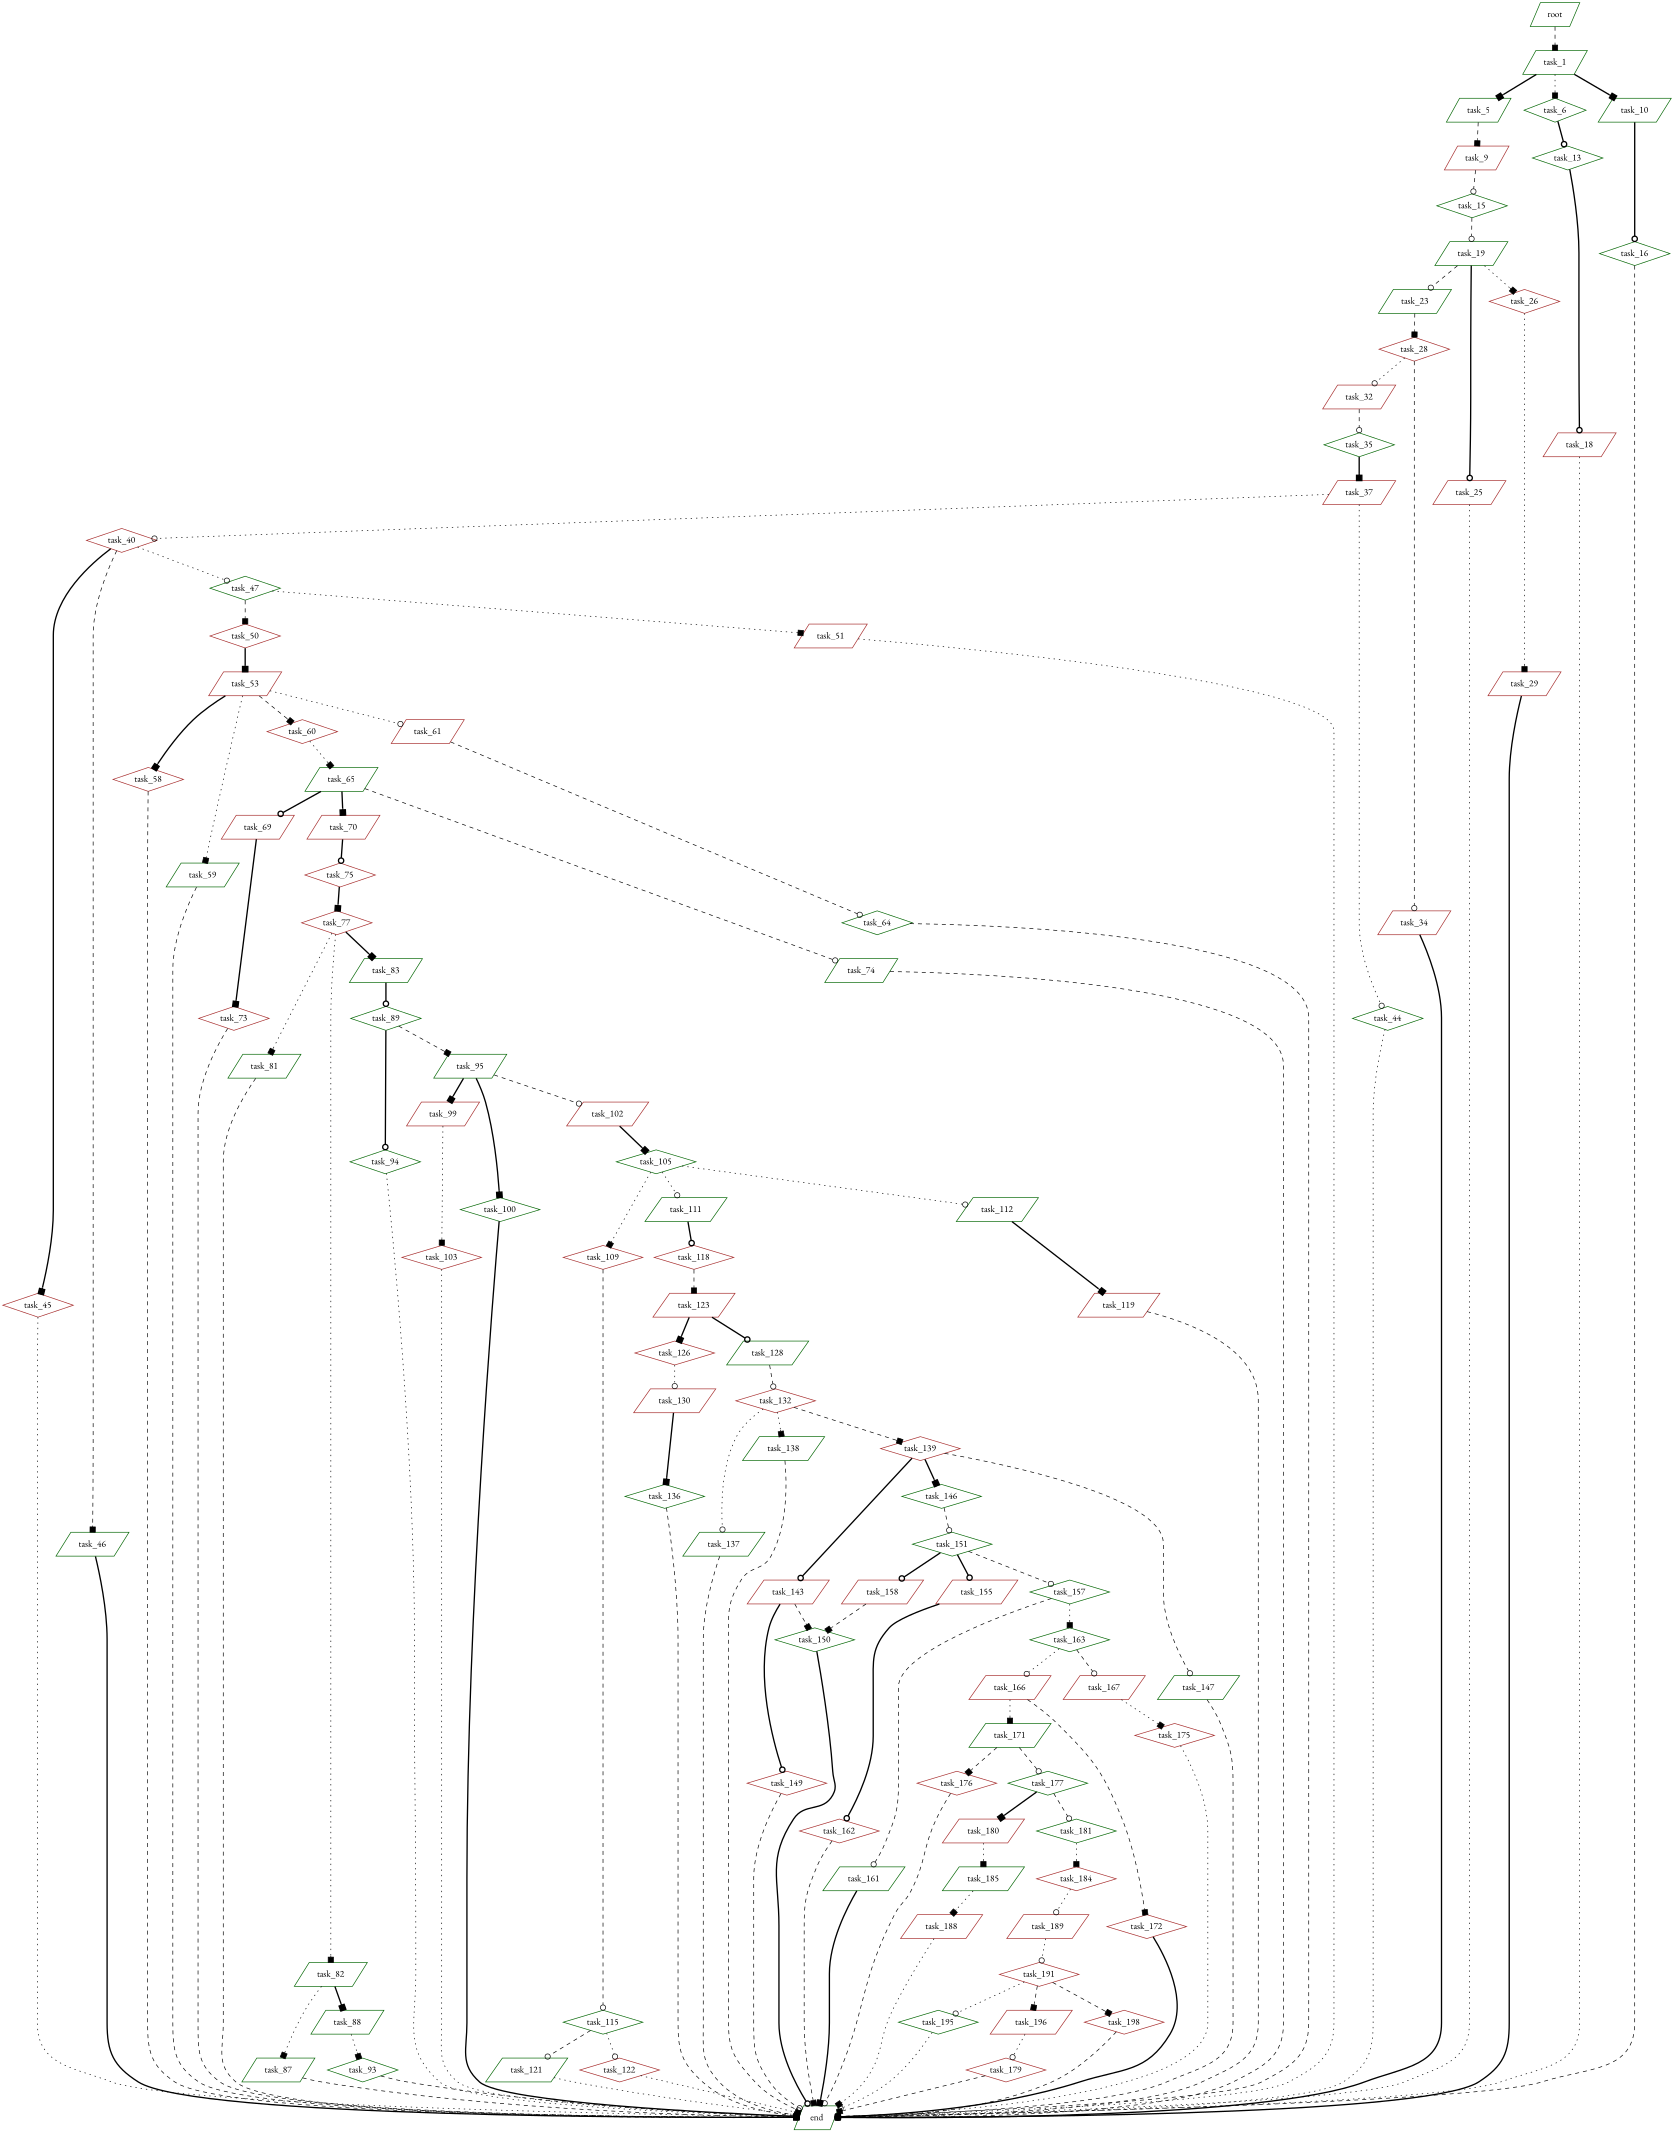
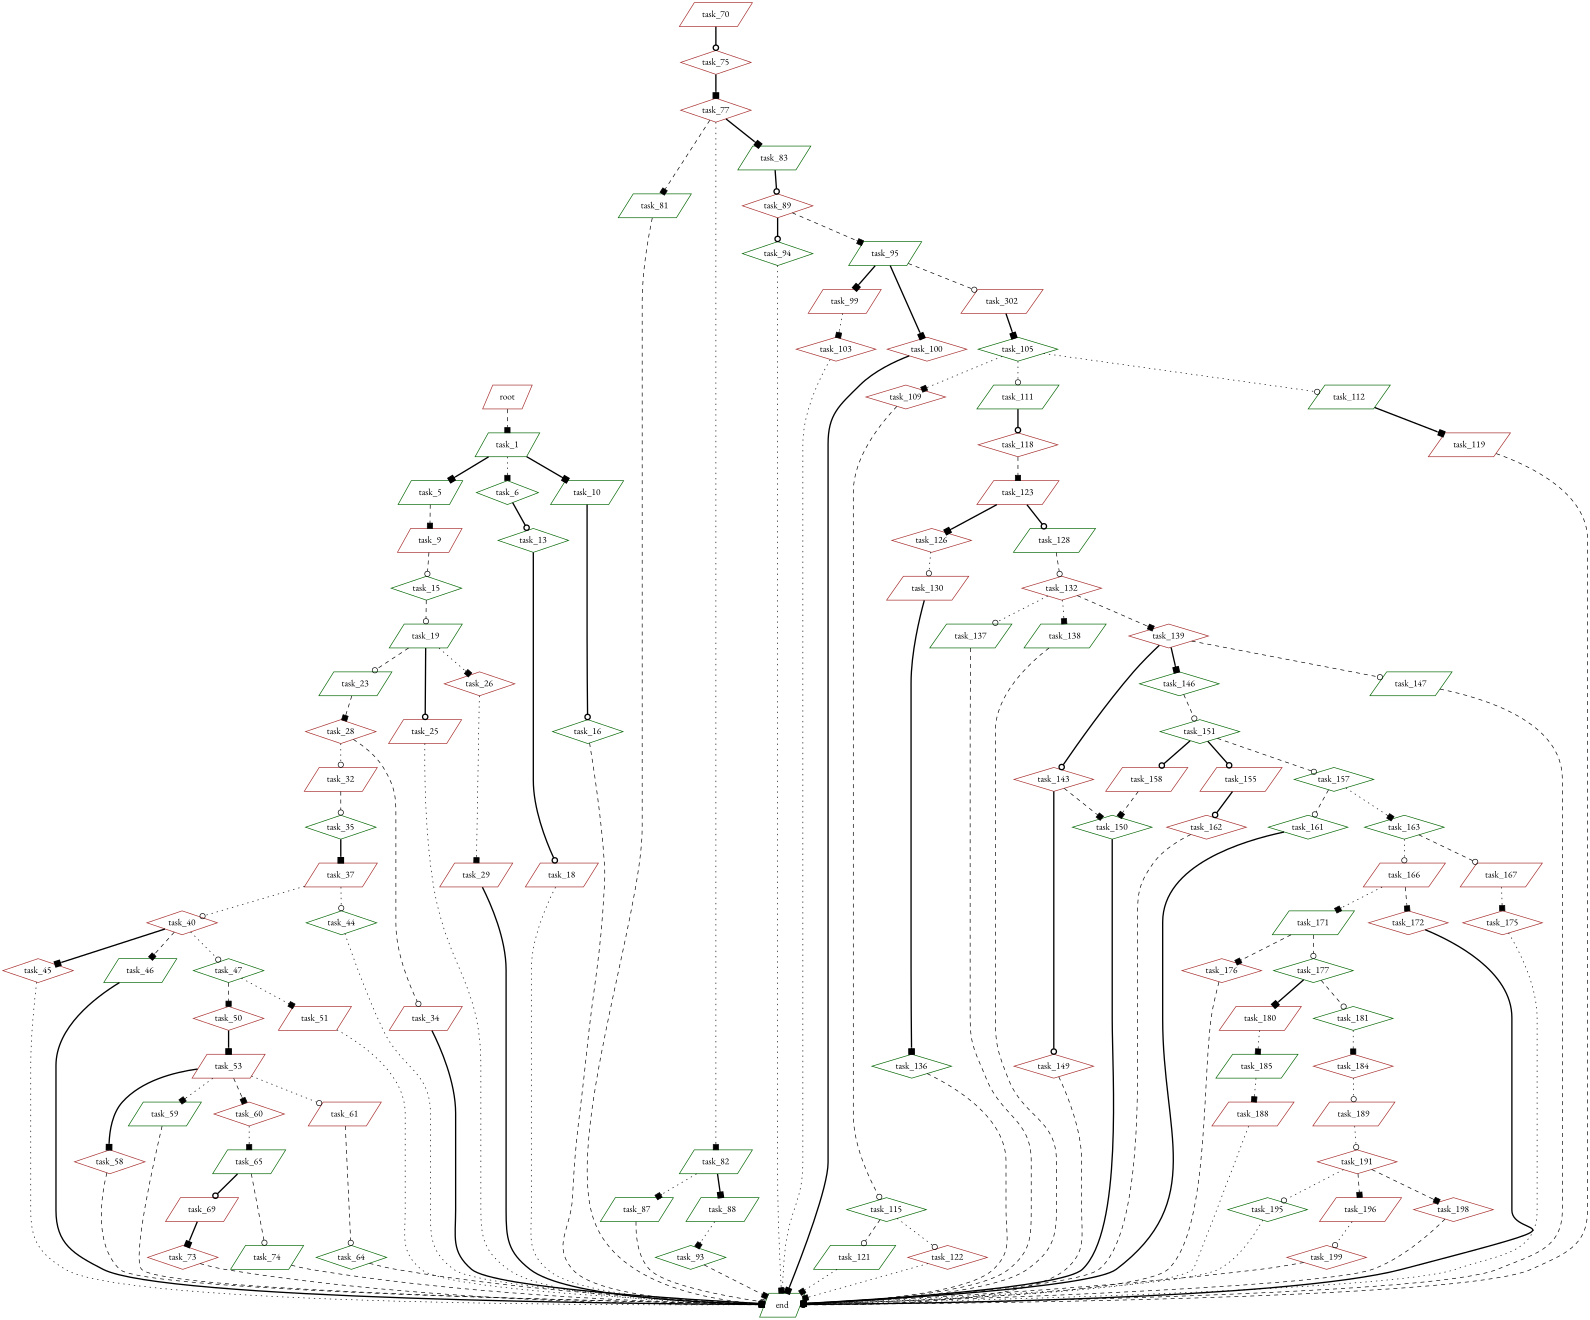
(1555, 15) -> (507, 397)
(342, 800) -> none
(303, 991) -> (688, 154)
(386, 1018) -> (778, 206)
(608, 1114) -> (1002, 301)
(500, 1210) -> (927, 349)
(788, 1592) -> (1054, 779)
(864, 1879) -> (1308, 827)
(1006, 2070) -> (1327, 1257)
